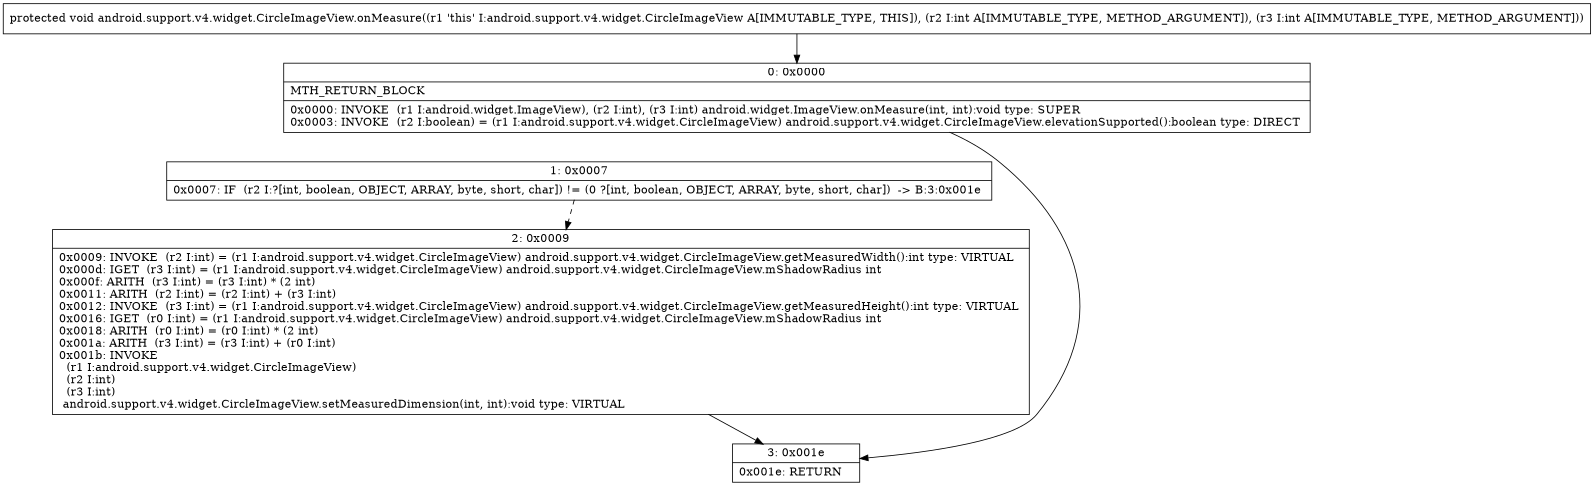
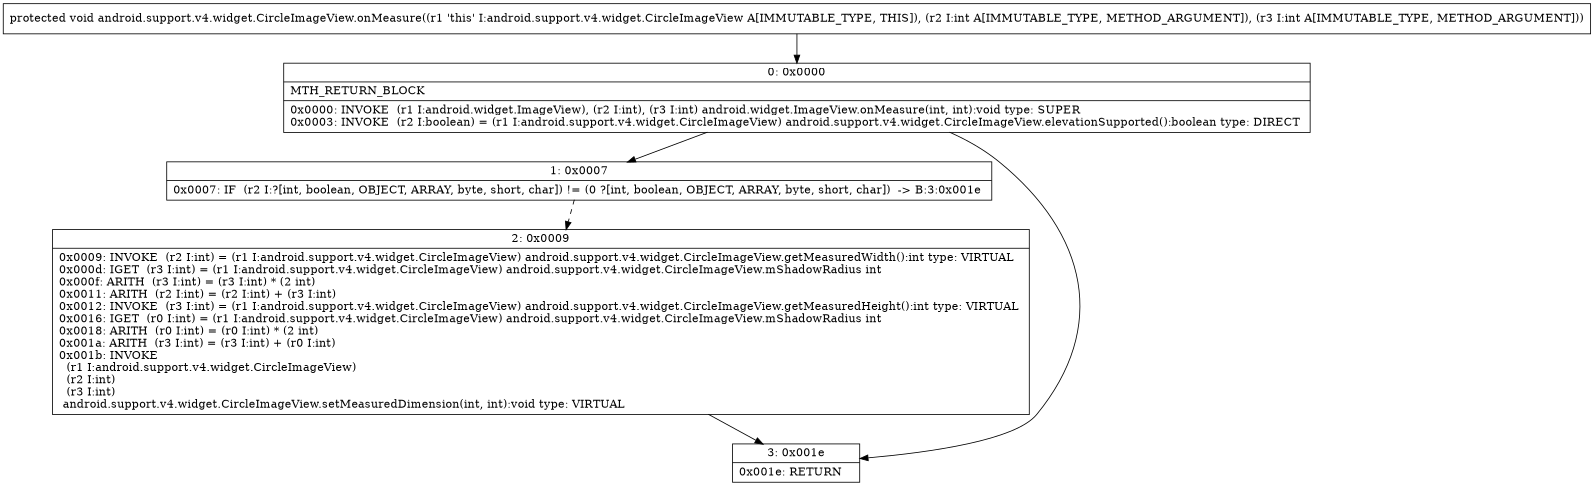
none -> (671, 146)
